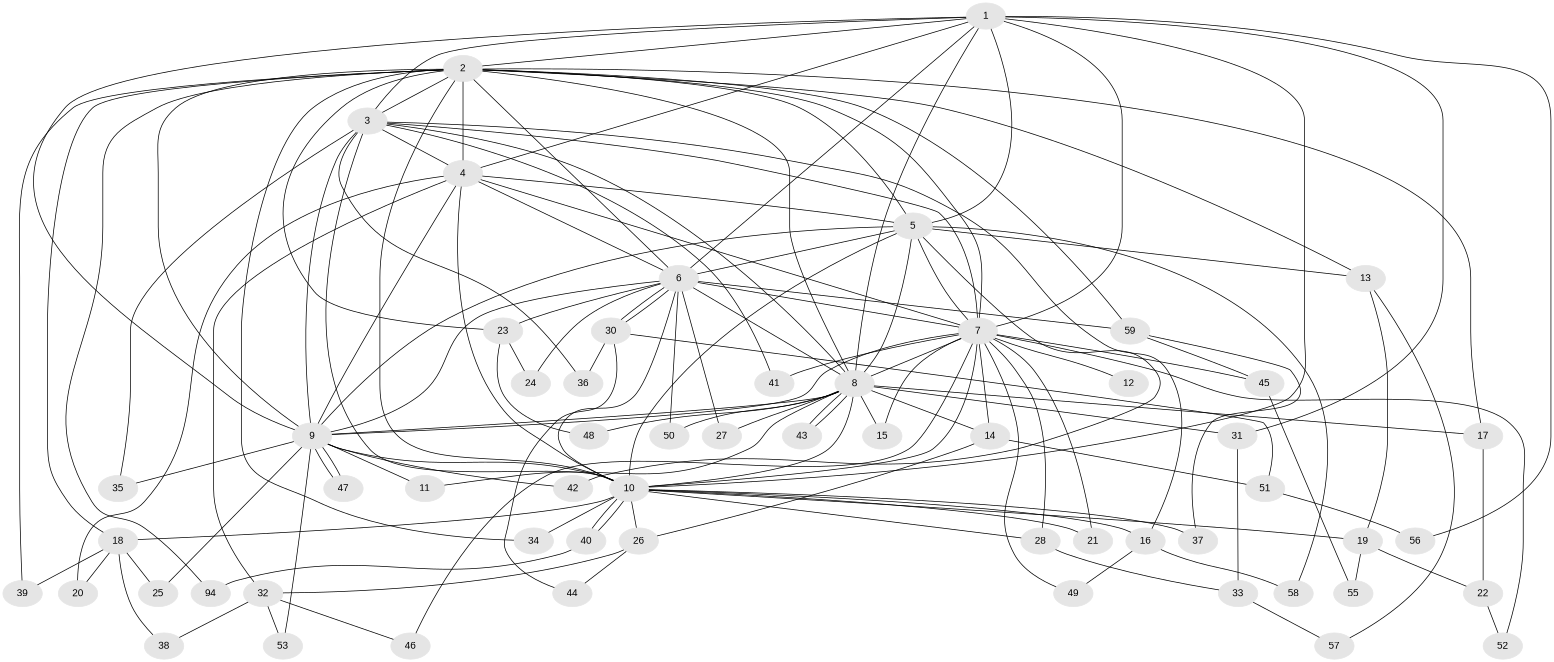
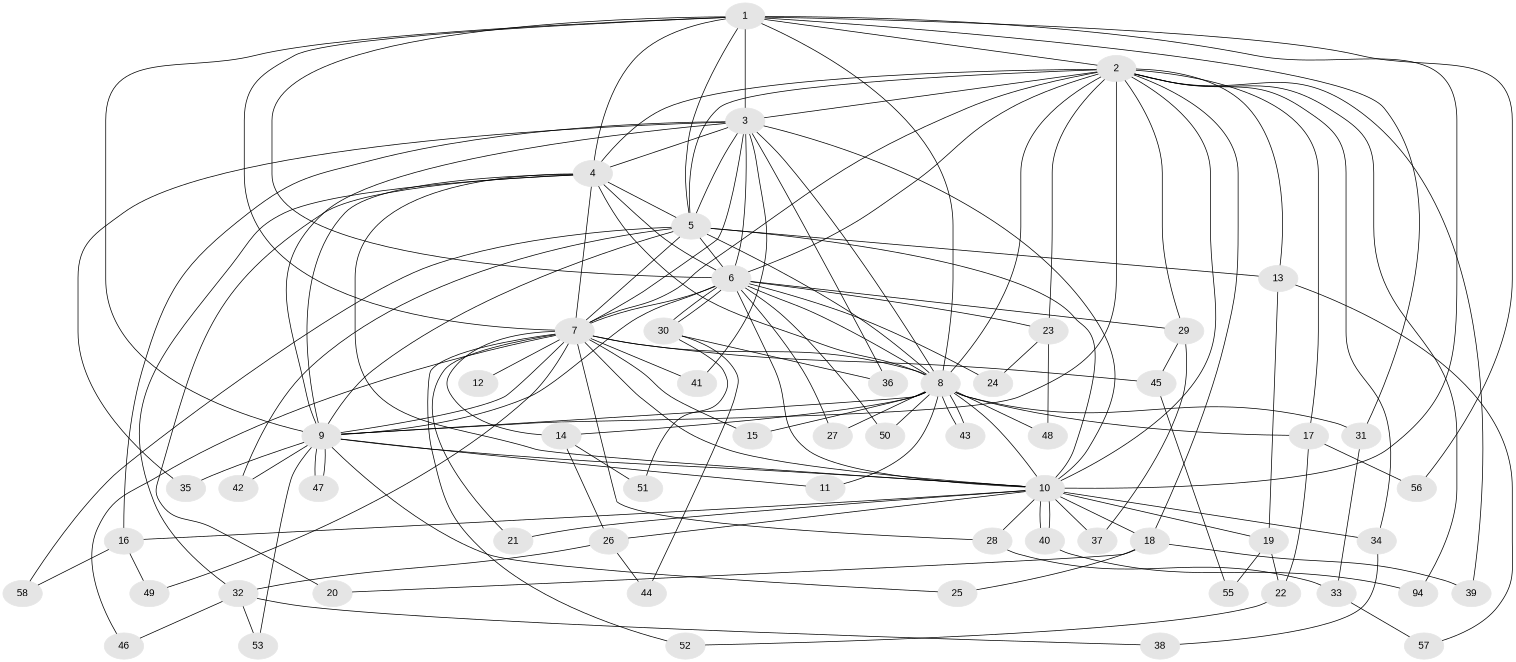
none -> (715, 172)
none -> (745, 200)
none -> (740, 315)
(1130, 331) -> (1184, 331)
(1342, 511) -> (1369, 465)
(128, 598) -> (1301, 630)
